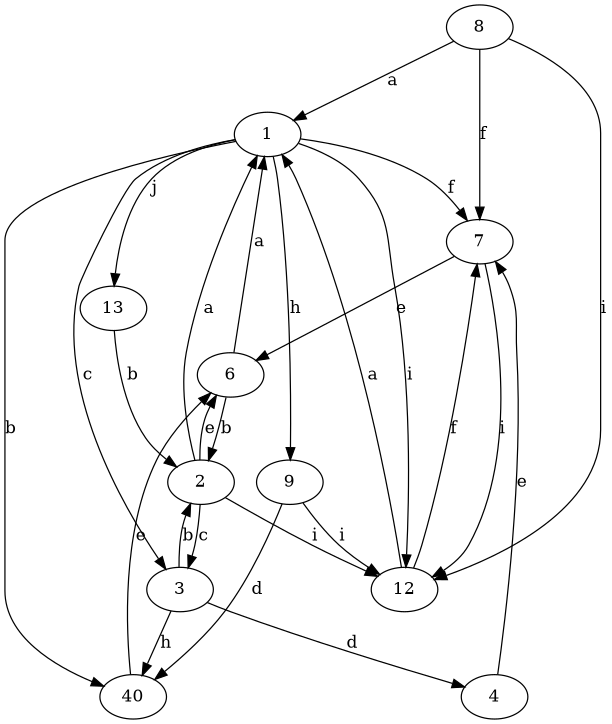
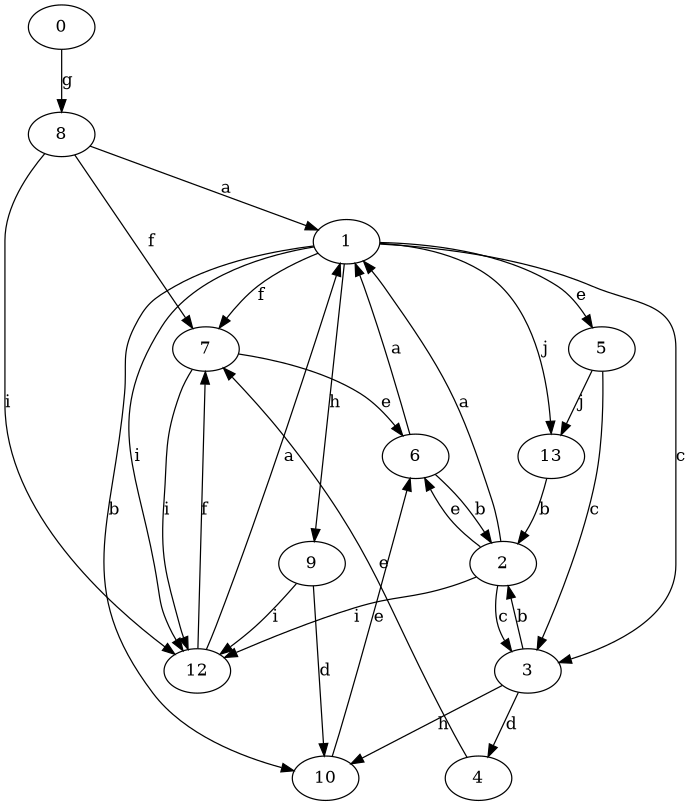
none -> (62, 27)
none -> (602, 349)
(133, 697) -> (326, 778)
